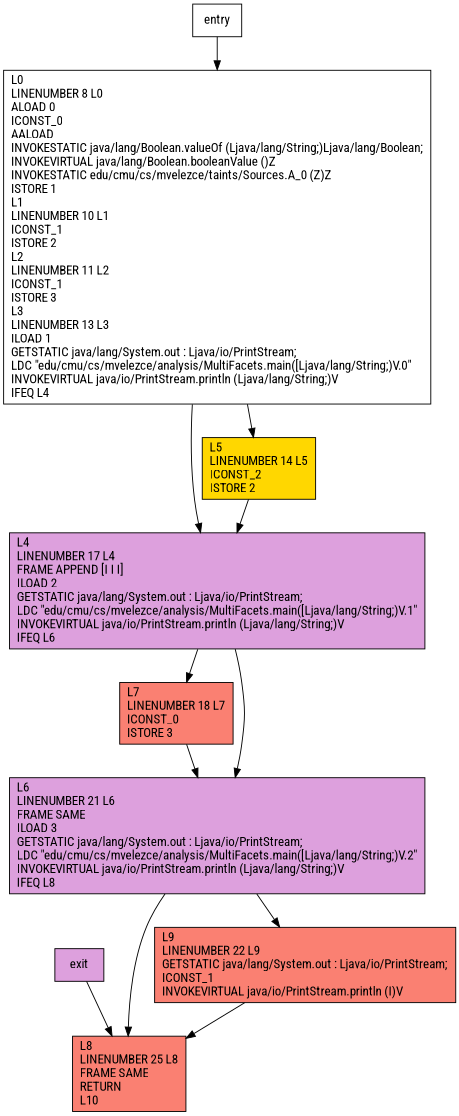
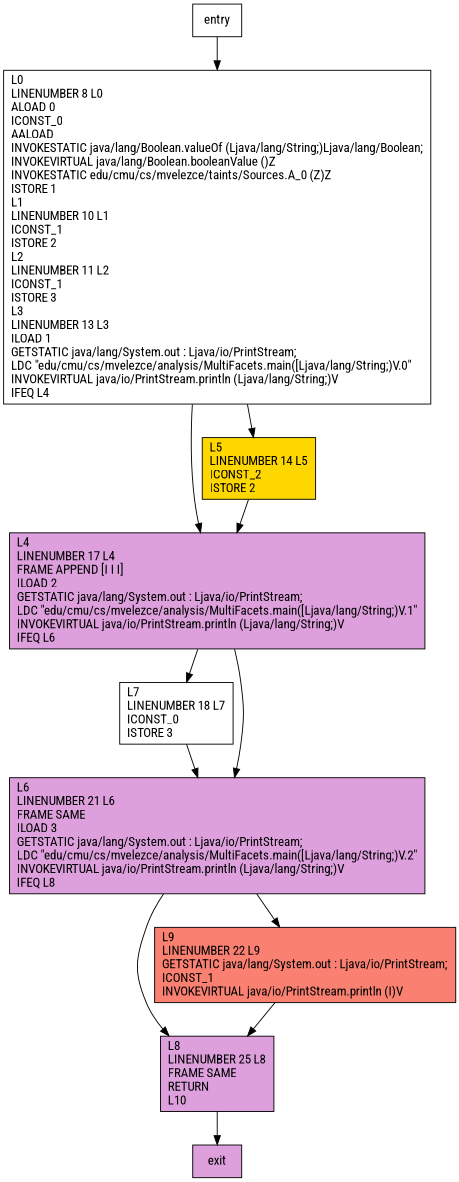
(176, 713) -> (176, 713)
(97, 1005) -> (217, 1124)
(129, 1074) -> (217, 1074)
